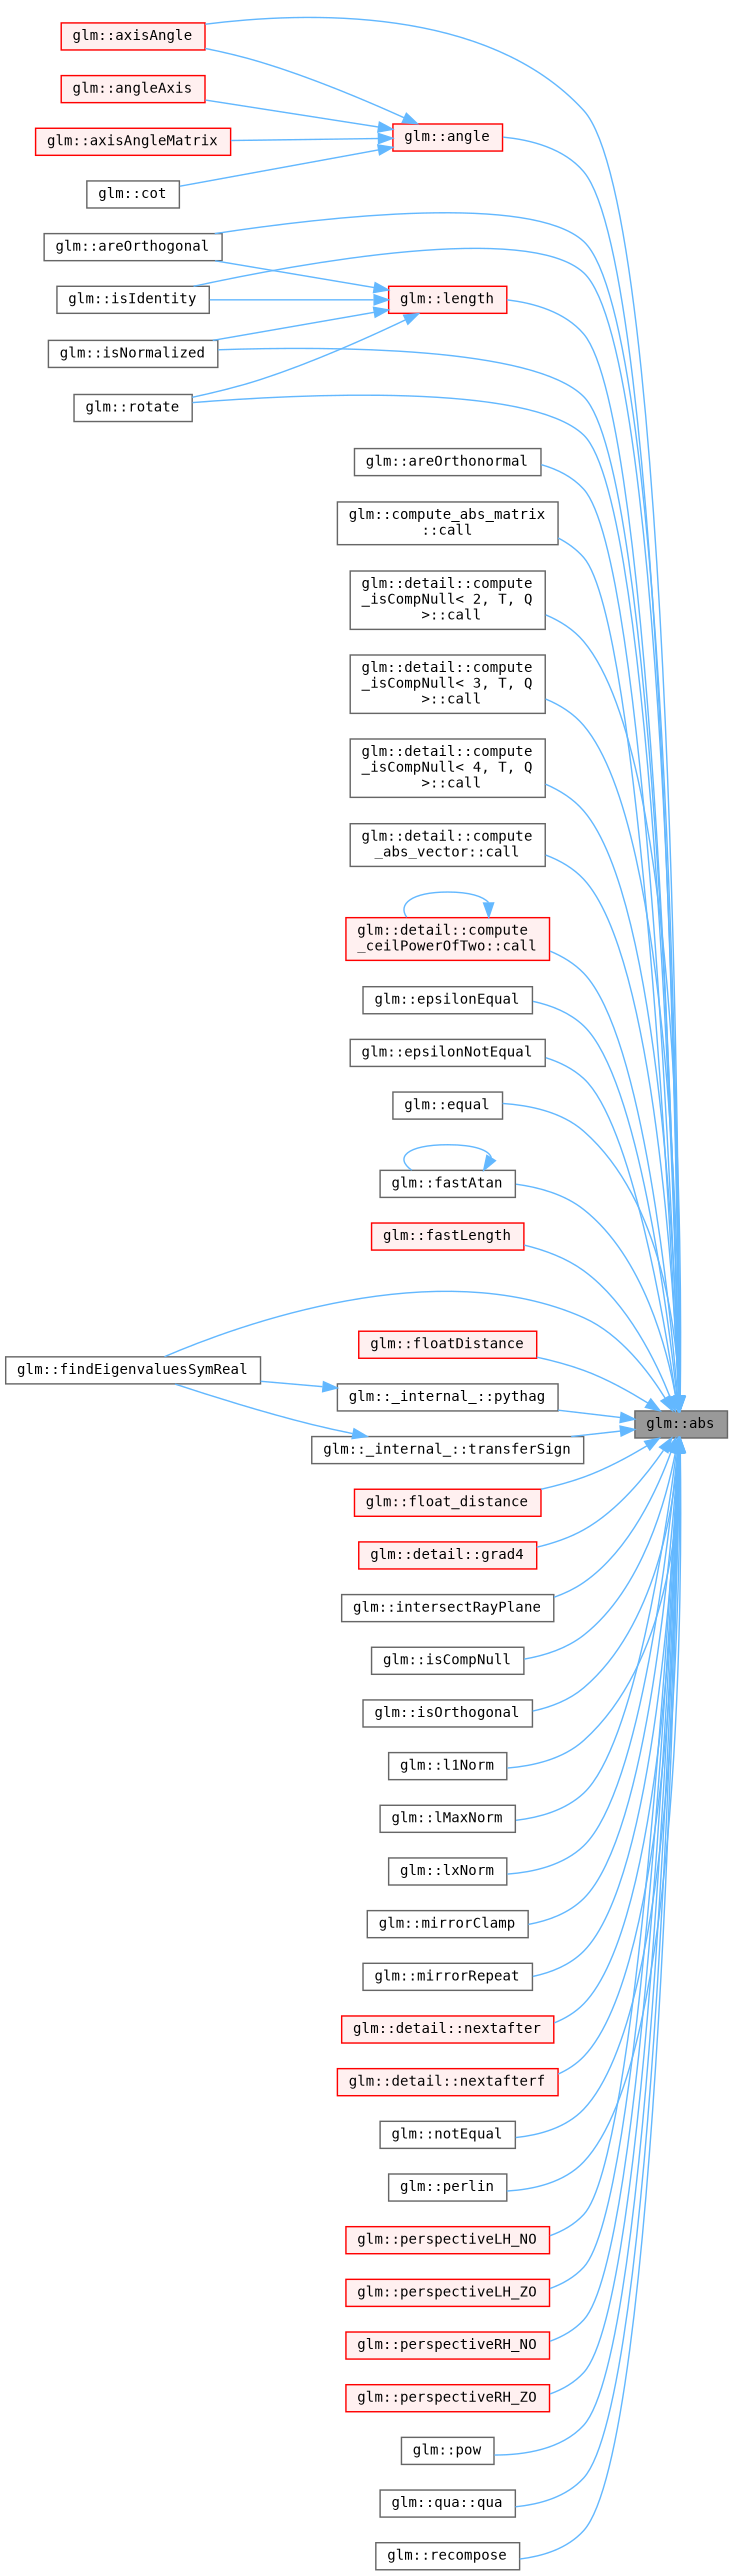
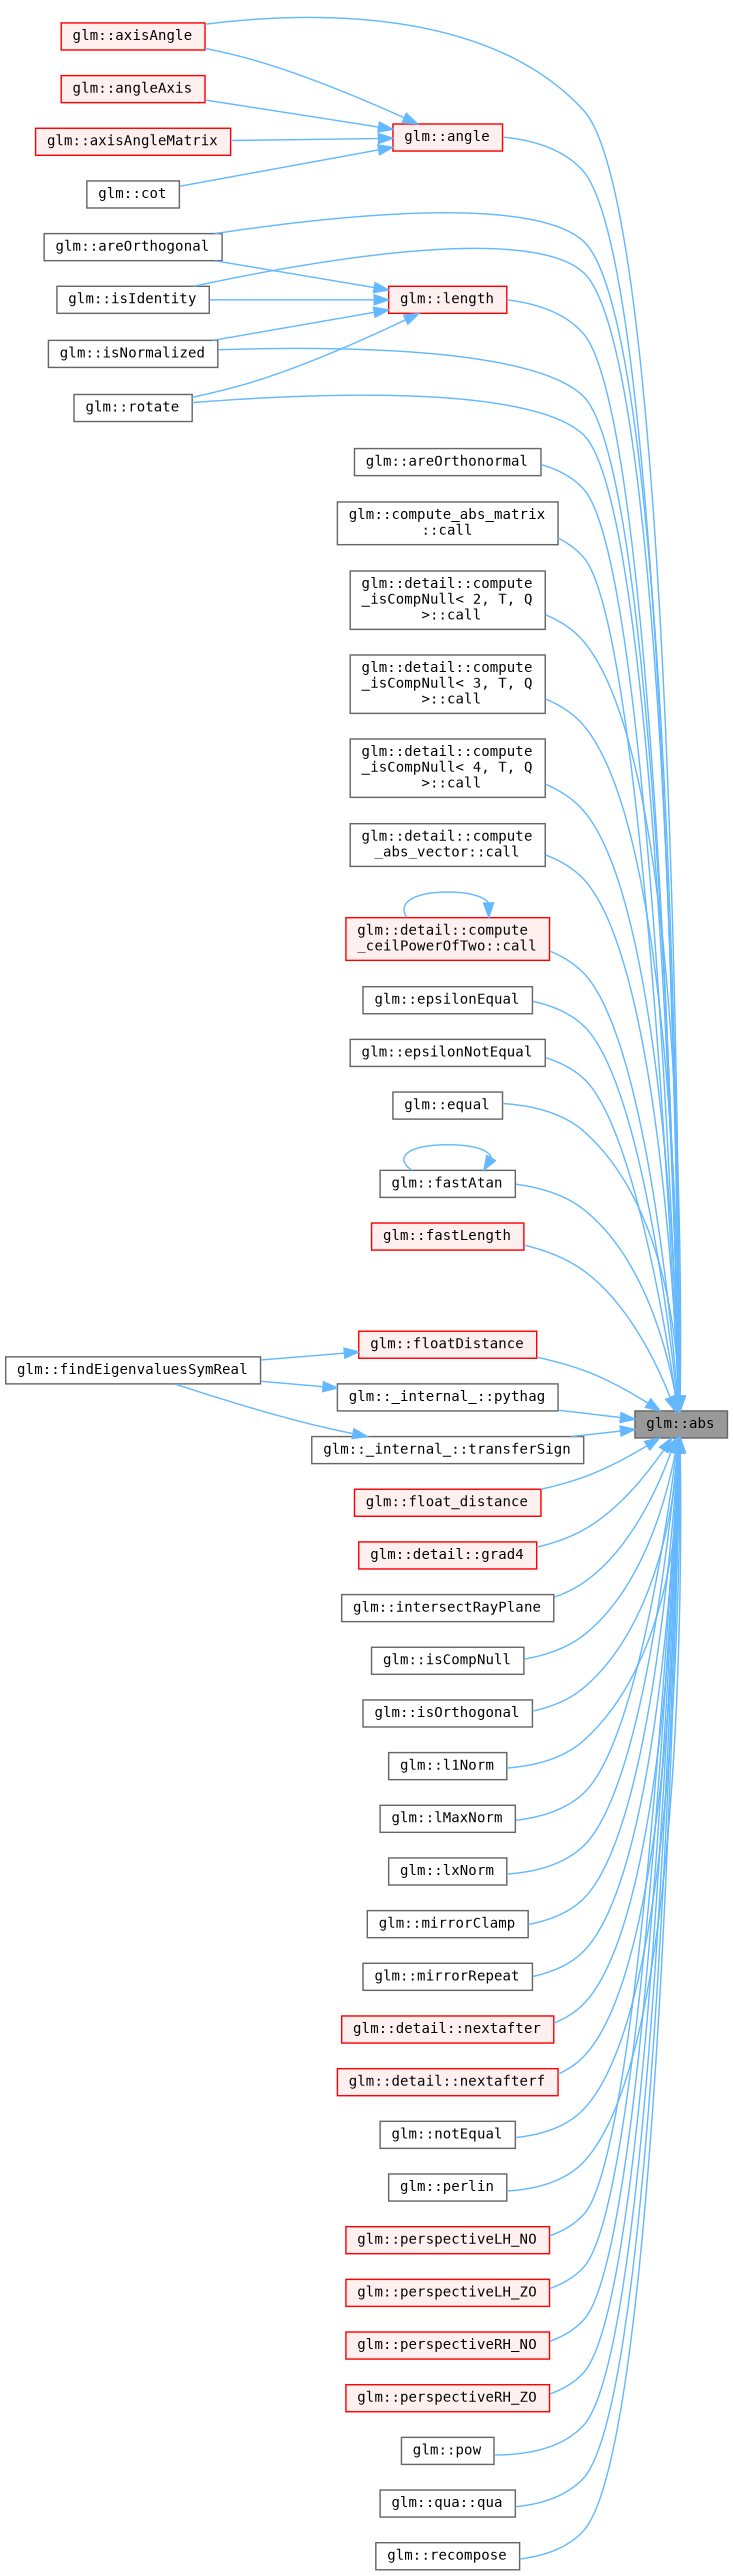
(429, 1293) -> (303, 1357)
